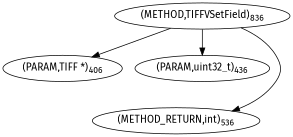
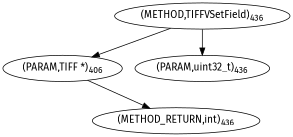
(257, 15) -> (257, 15)
(281, 69) -> (115, 93)
(228, 120) -> (228, 120)
